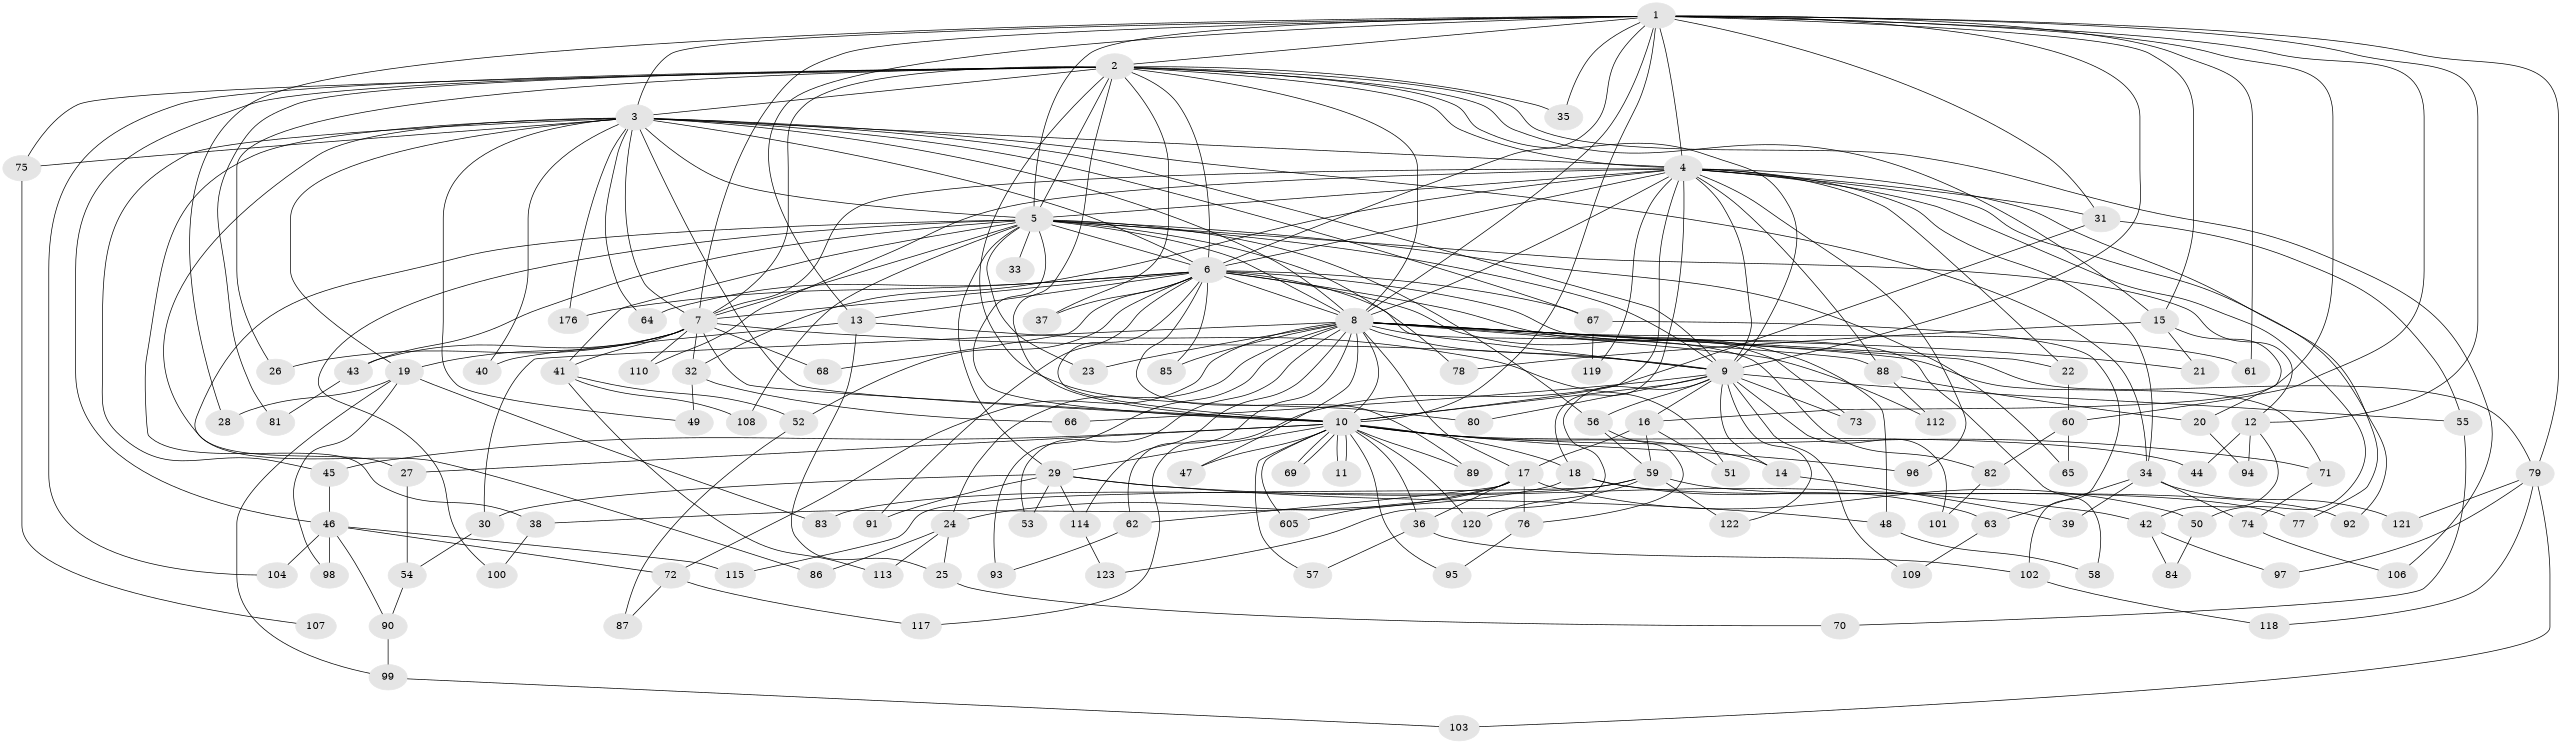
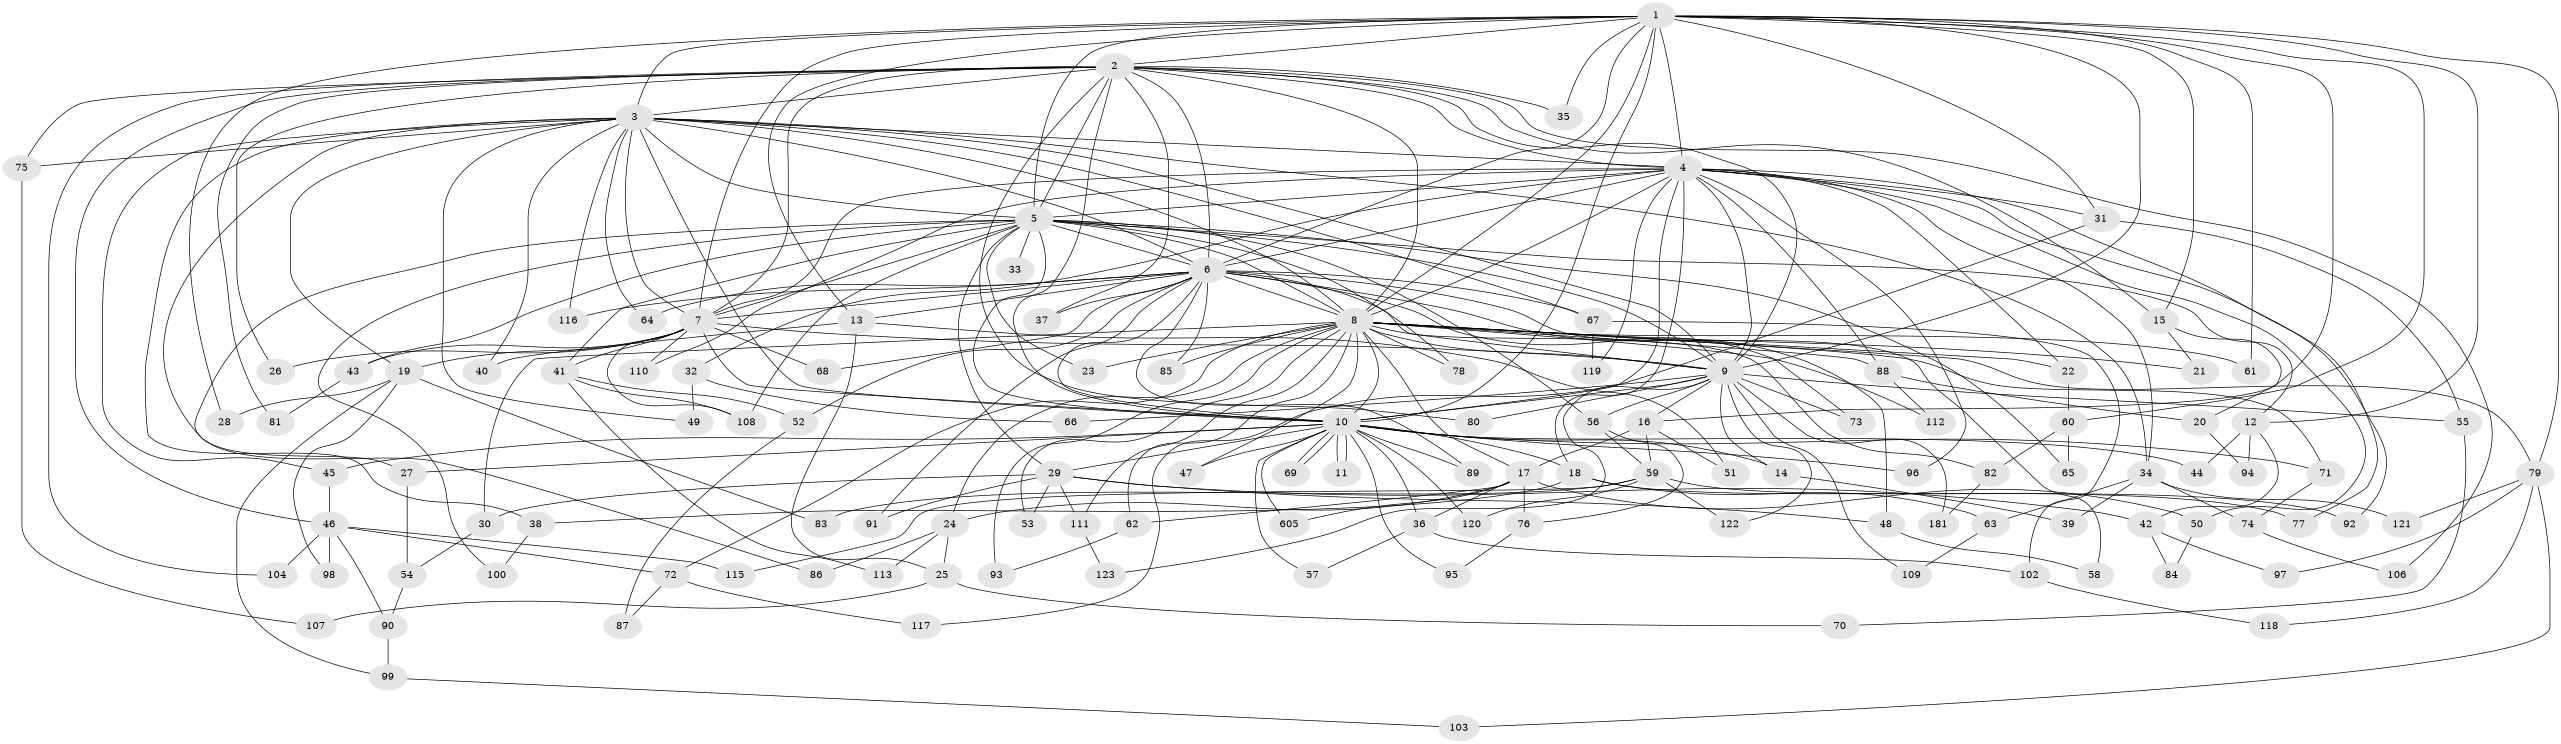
(568, 321) -> (568, 321)
(695, 342) -> (628, 399)
(1660, 351) -> (1396, 341)
(1080, 525) -> (1080, 525)
(1938, 525) -> (1938, 525)
none -> (616, 604)
